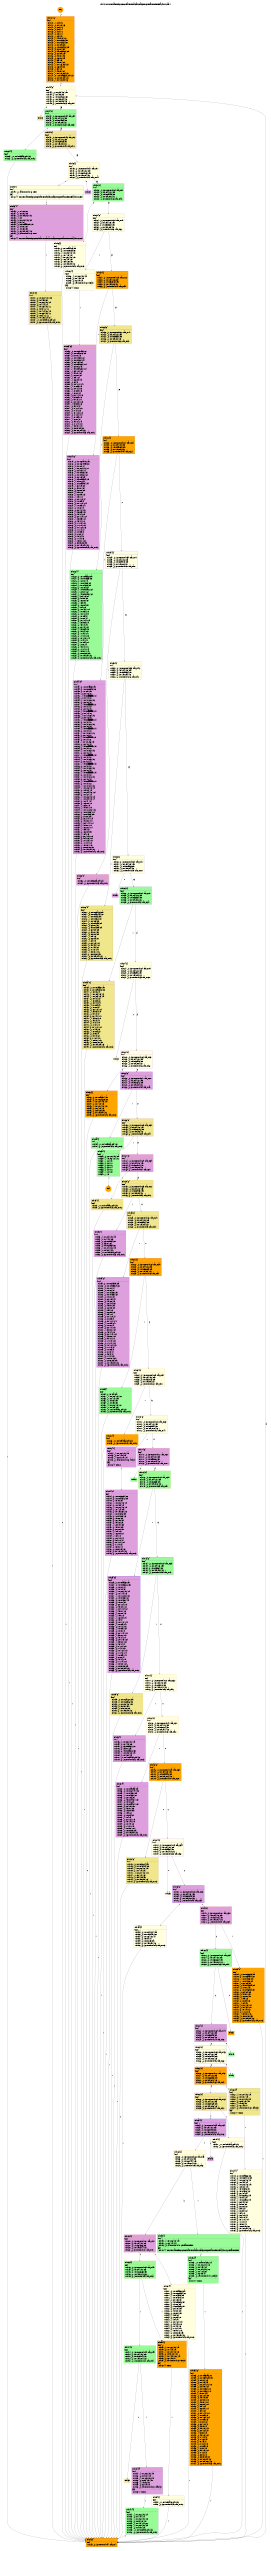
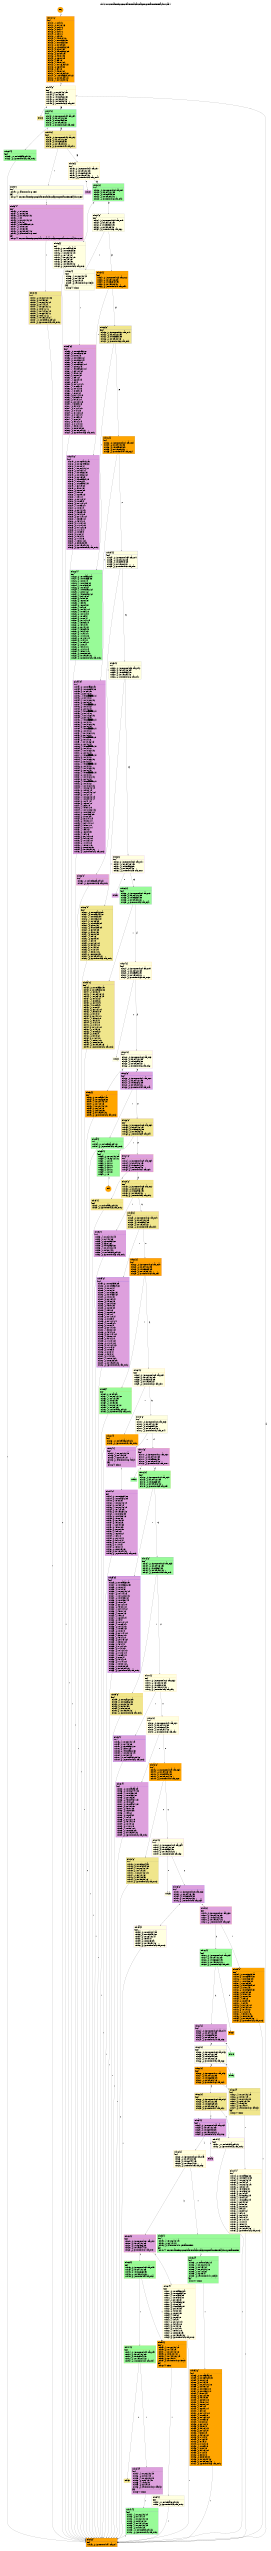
(64, 182) -> (53, 167)
